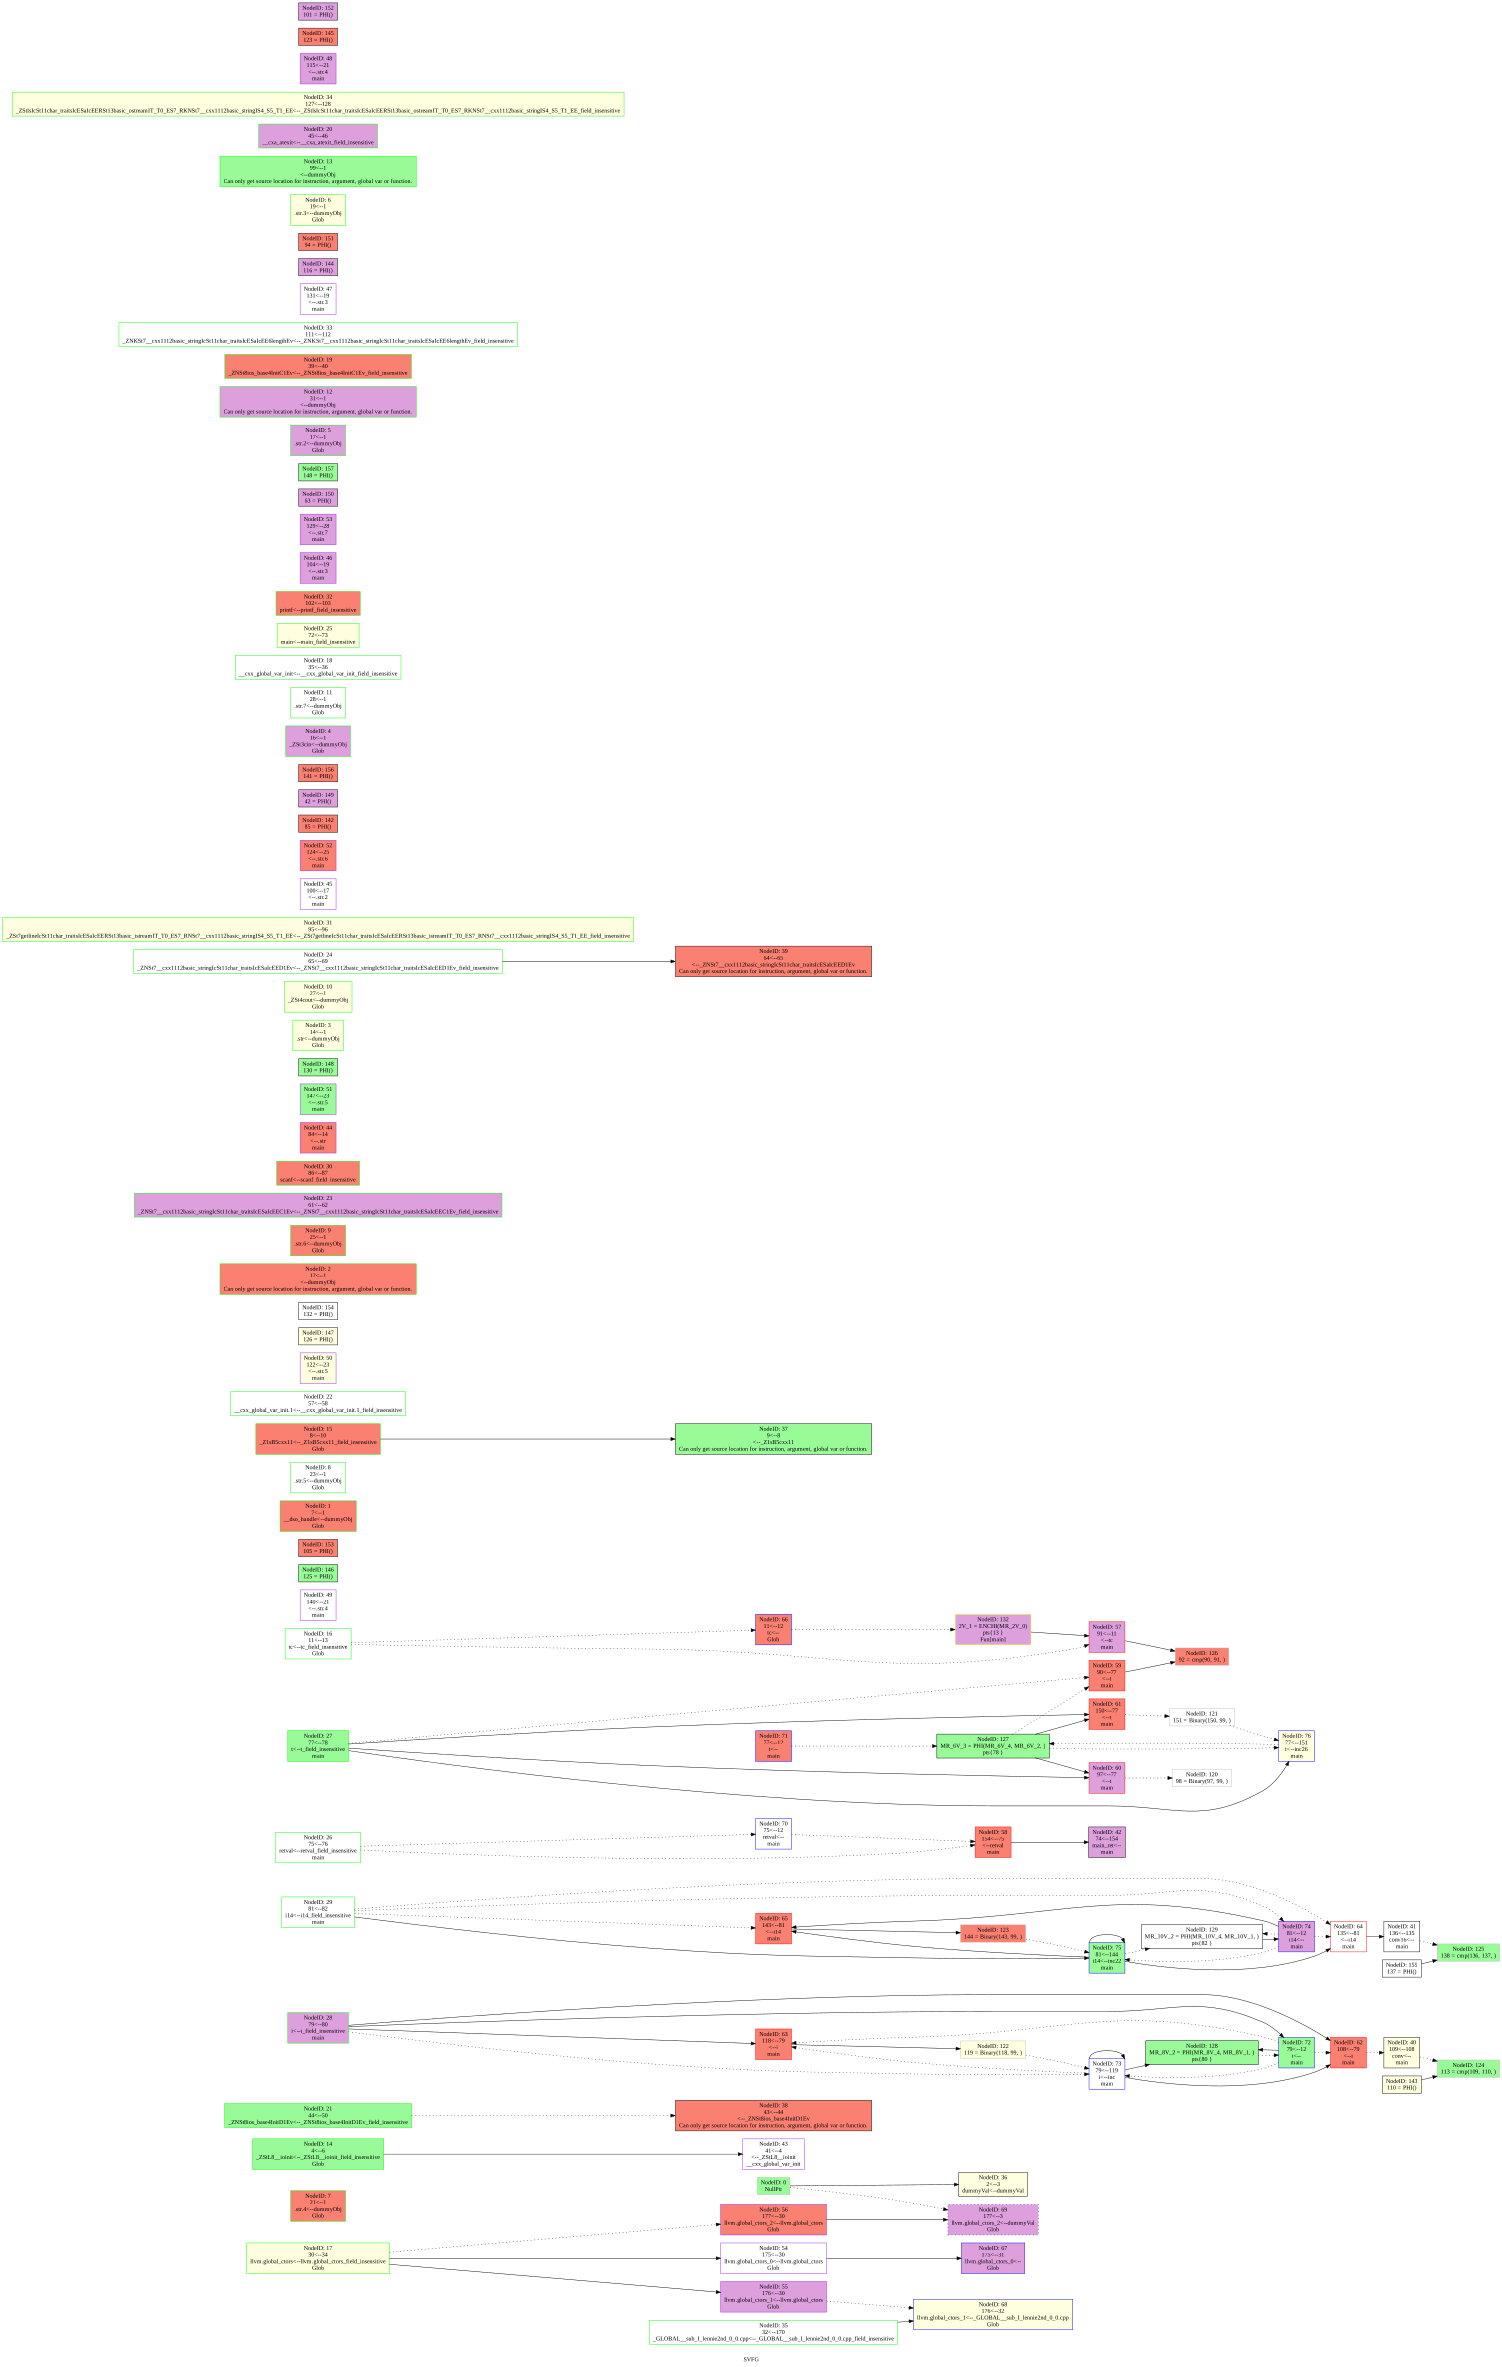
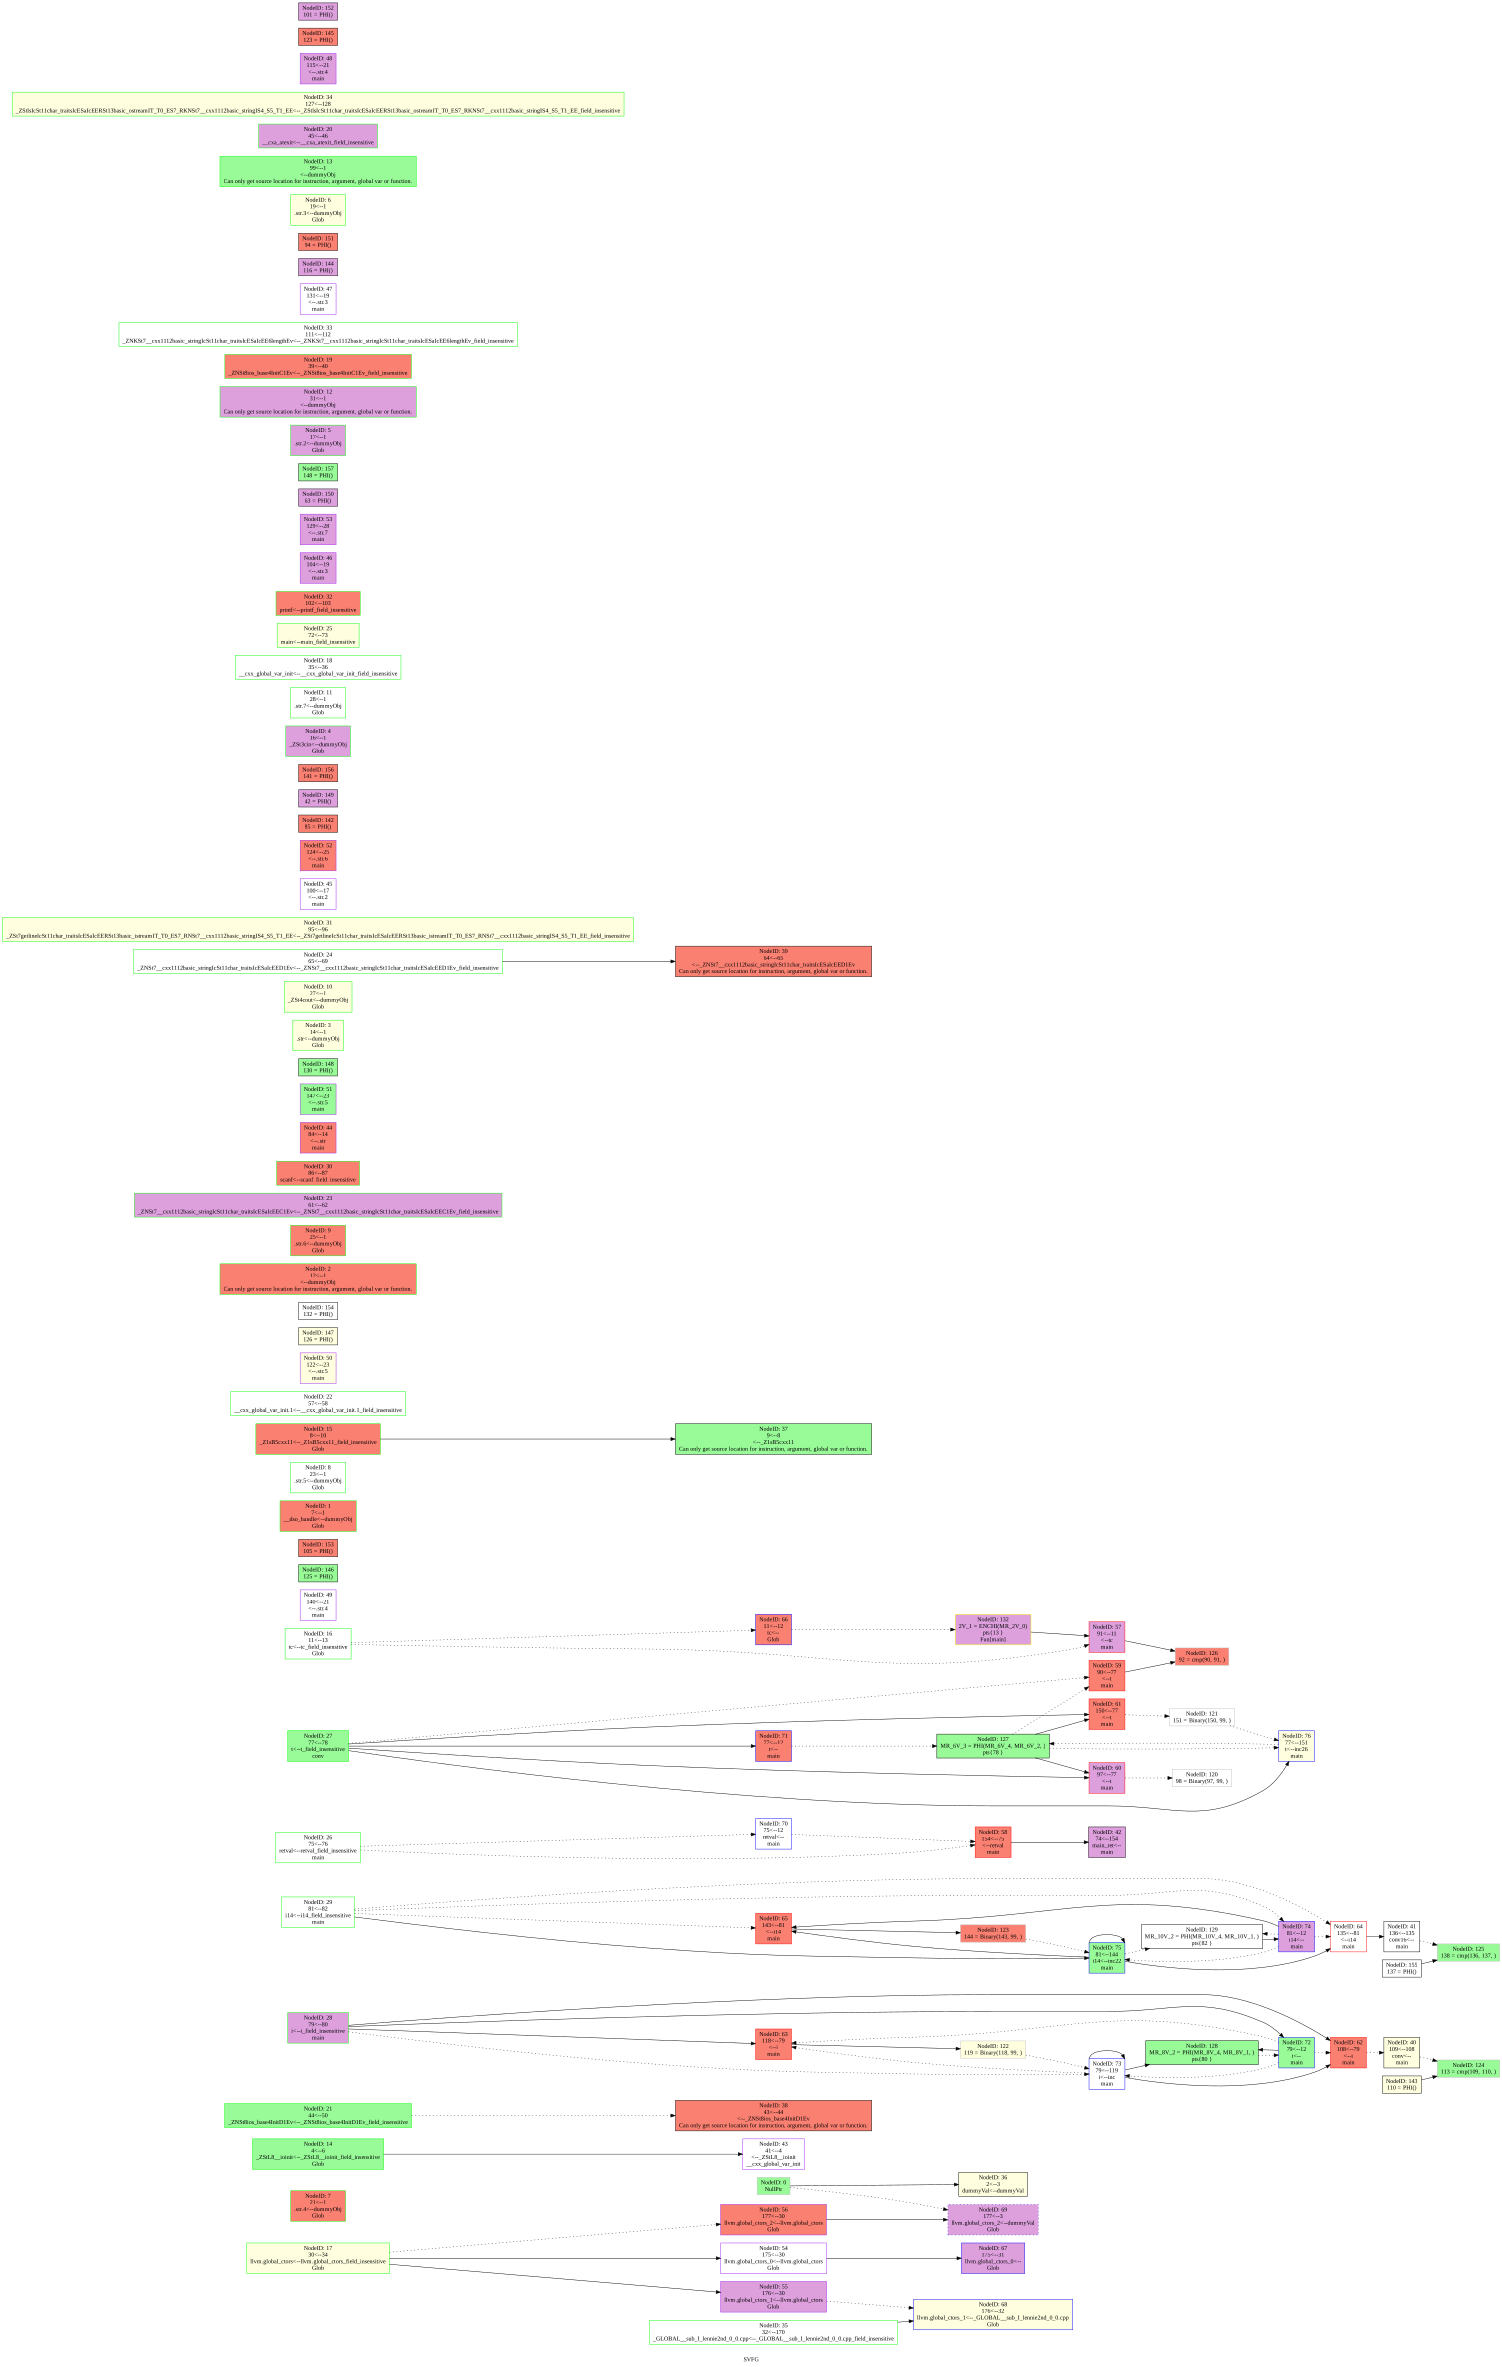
none -> (550, 1746)
(318, 1756) -> (318, 1756)
